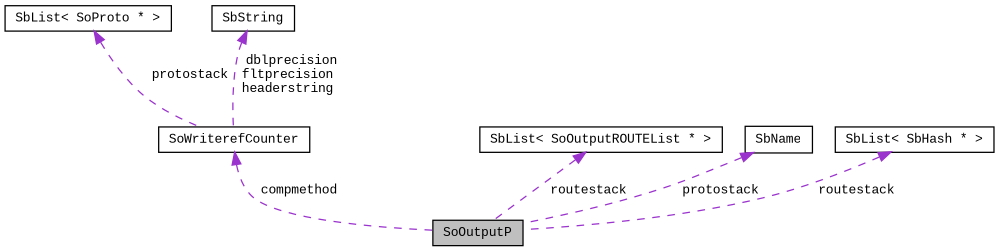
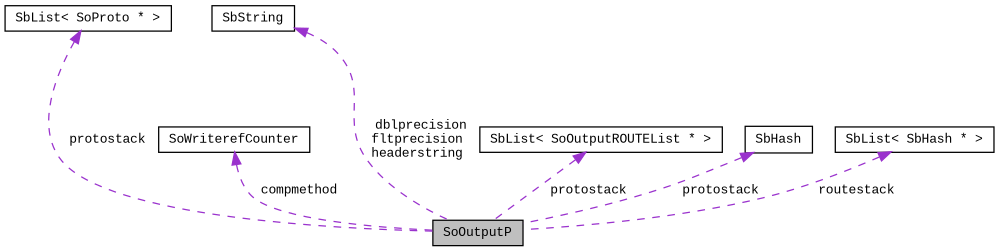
(234, 84) -> (357, 139)
(143, 95) -> (179, 208)
(779, 140) -> (779, 140)
(585, 190) -> (585, 190)
